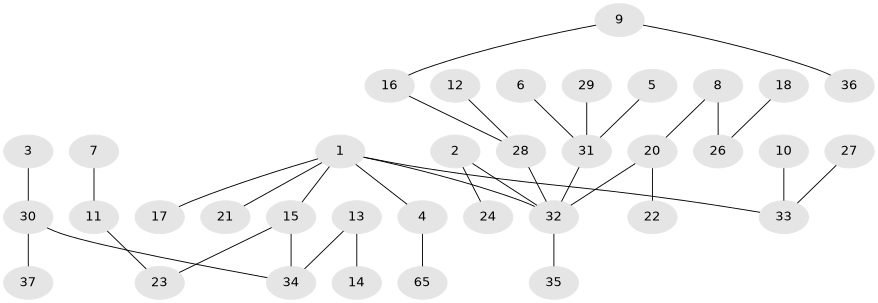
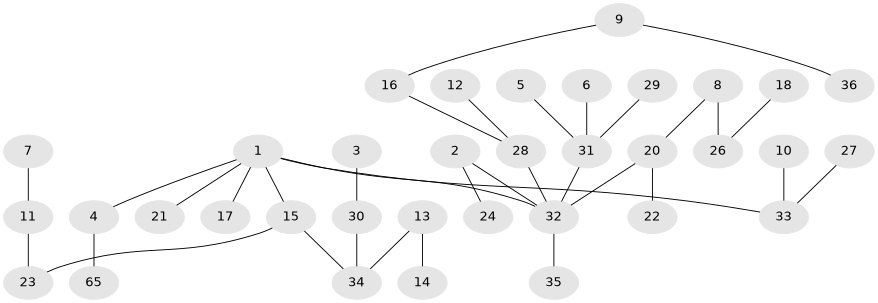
(28, 283) -> none
